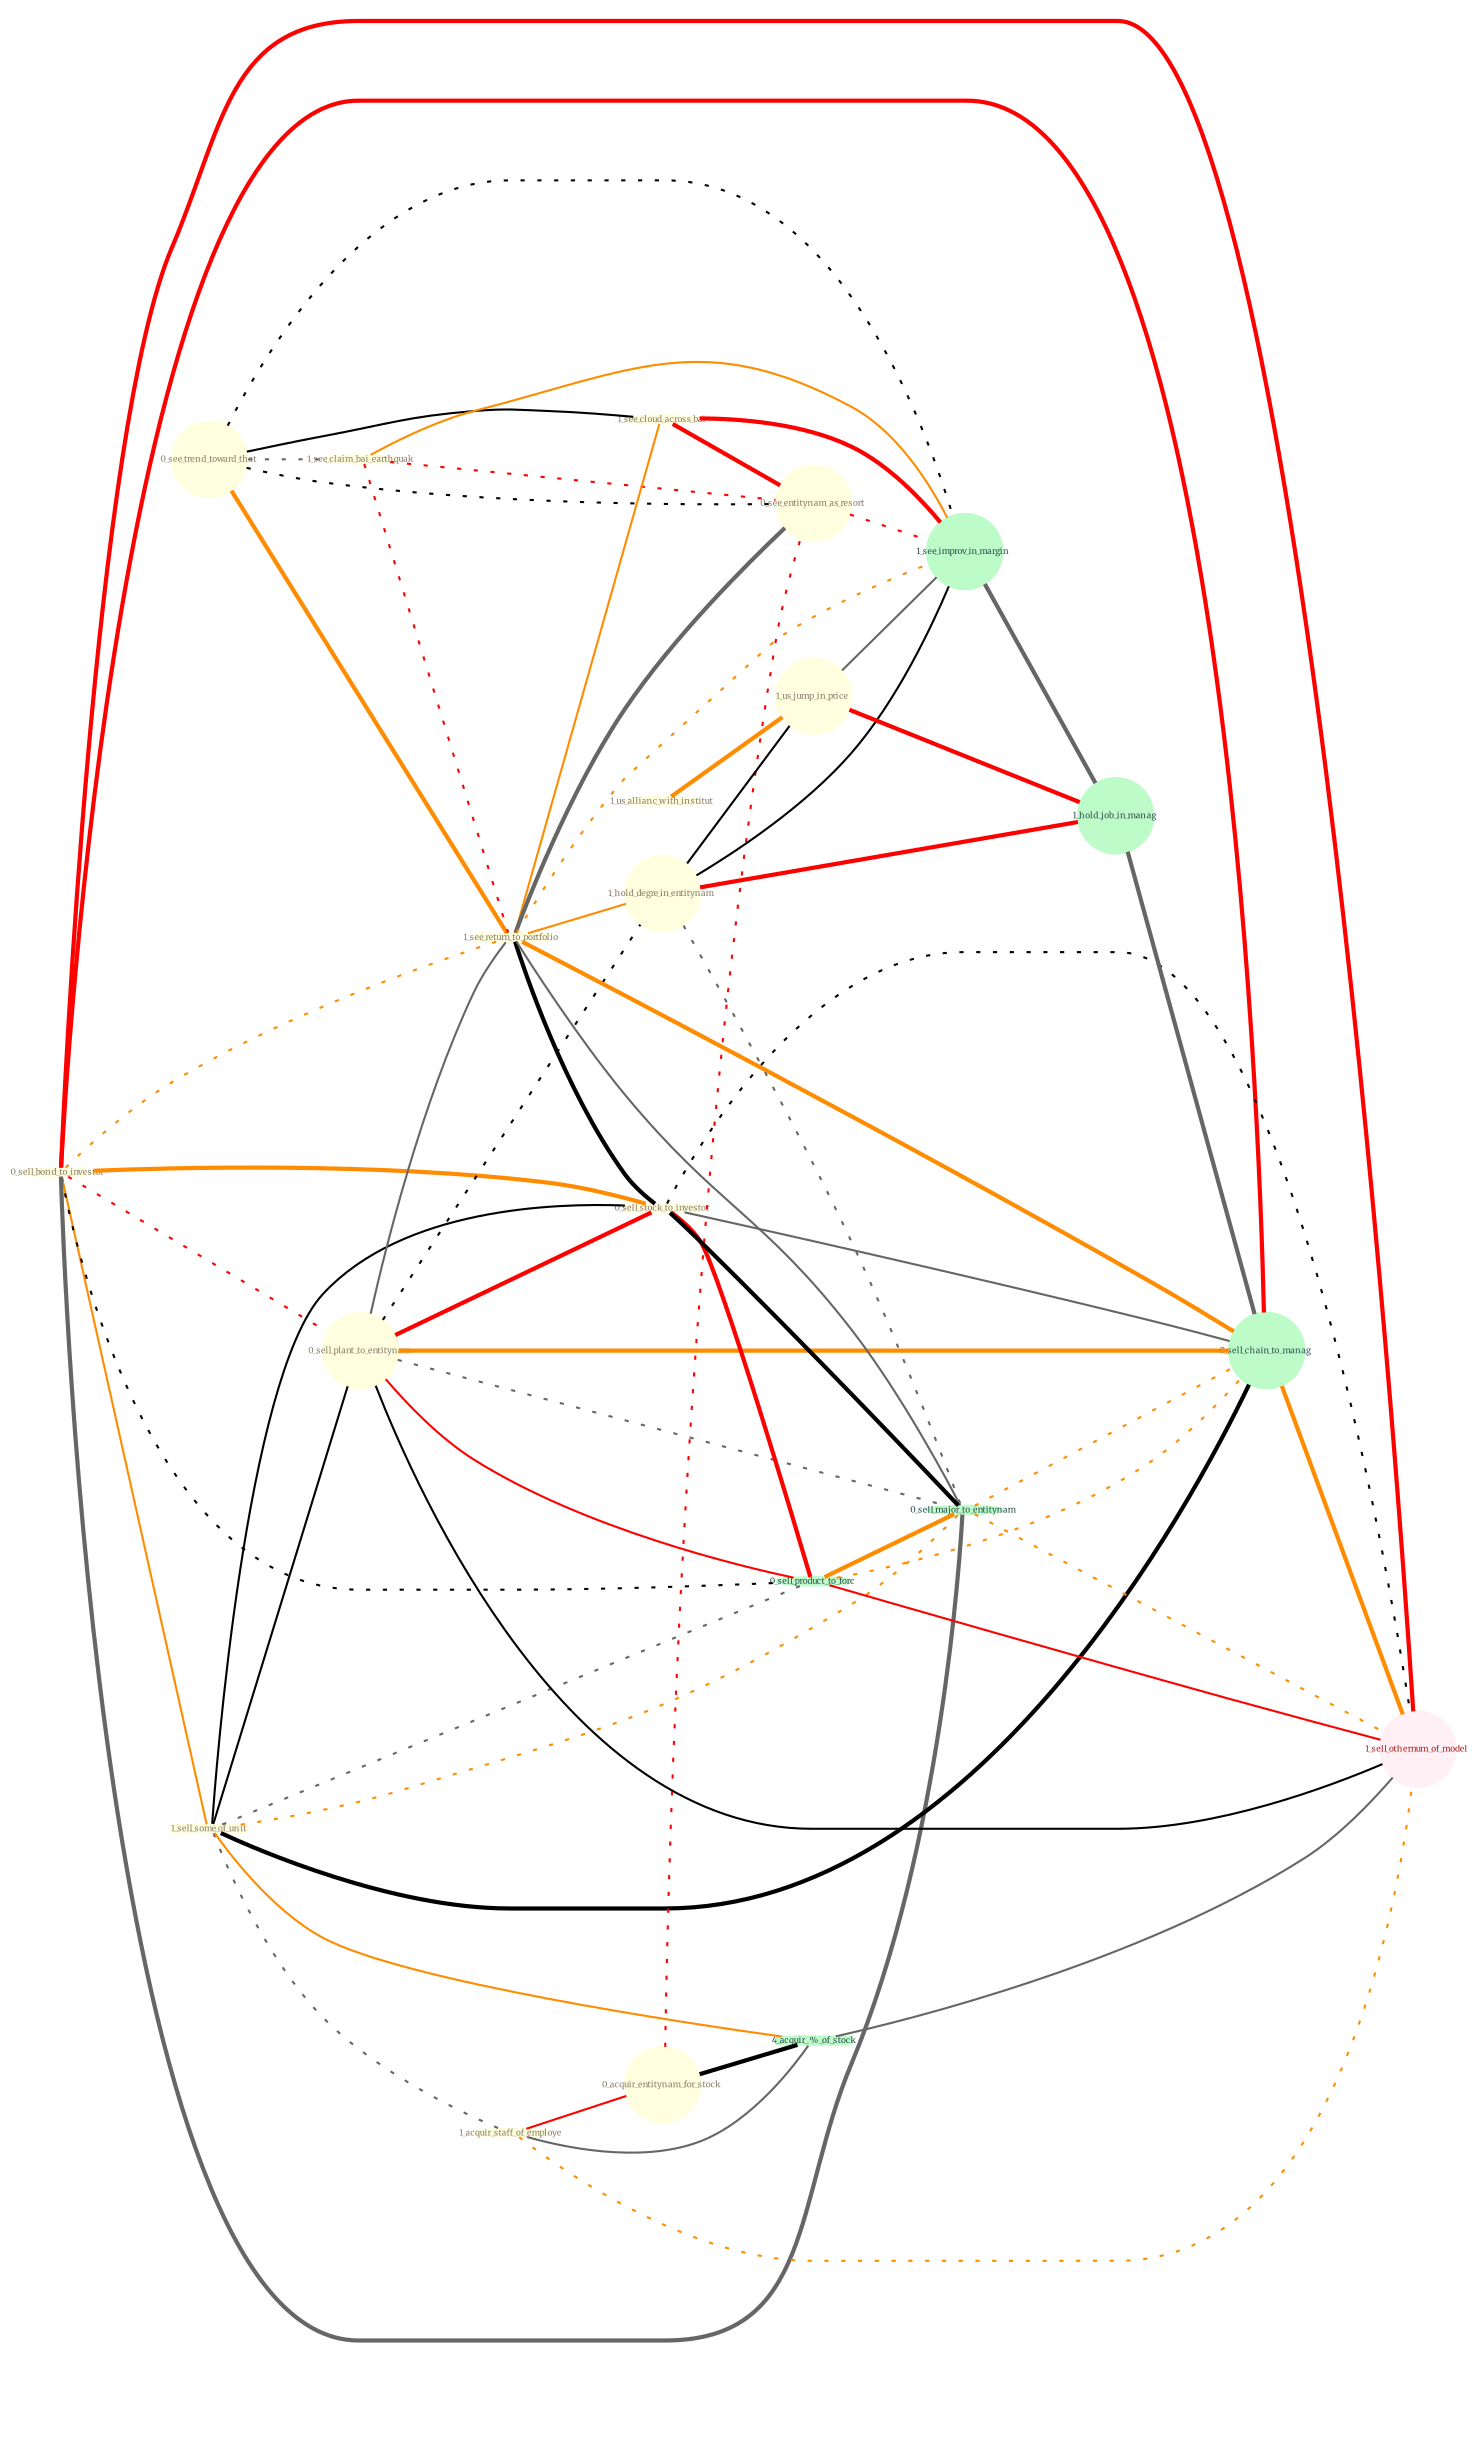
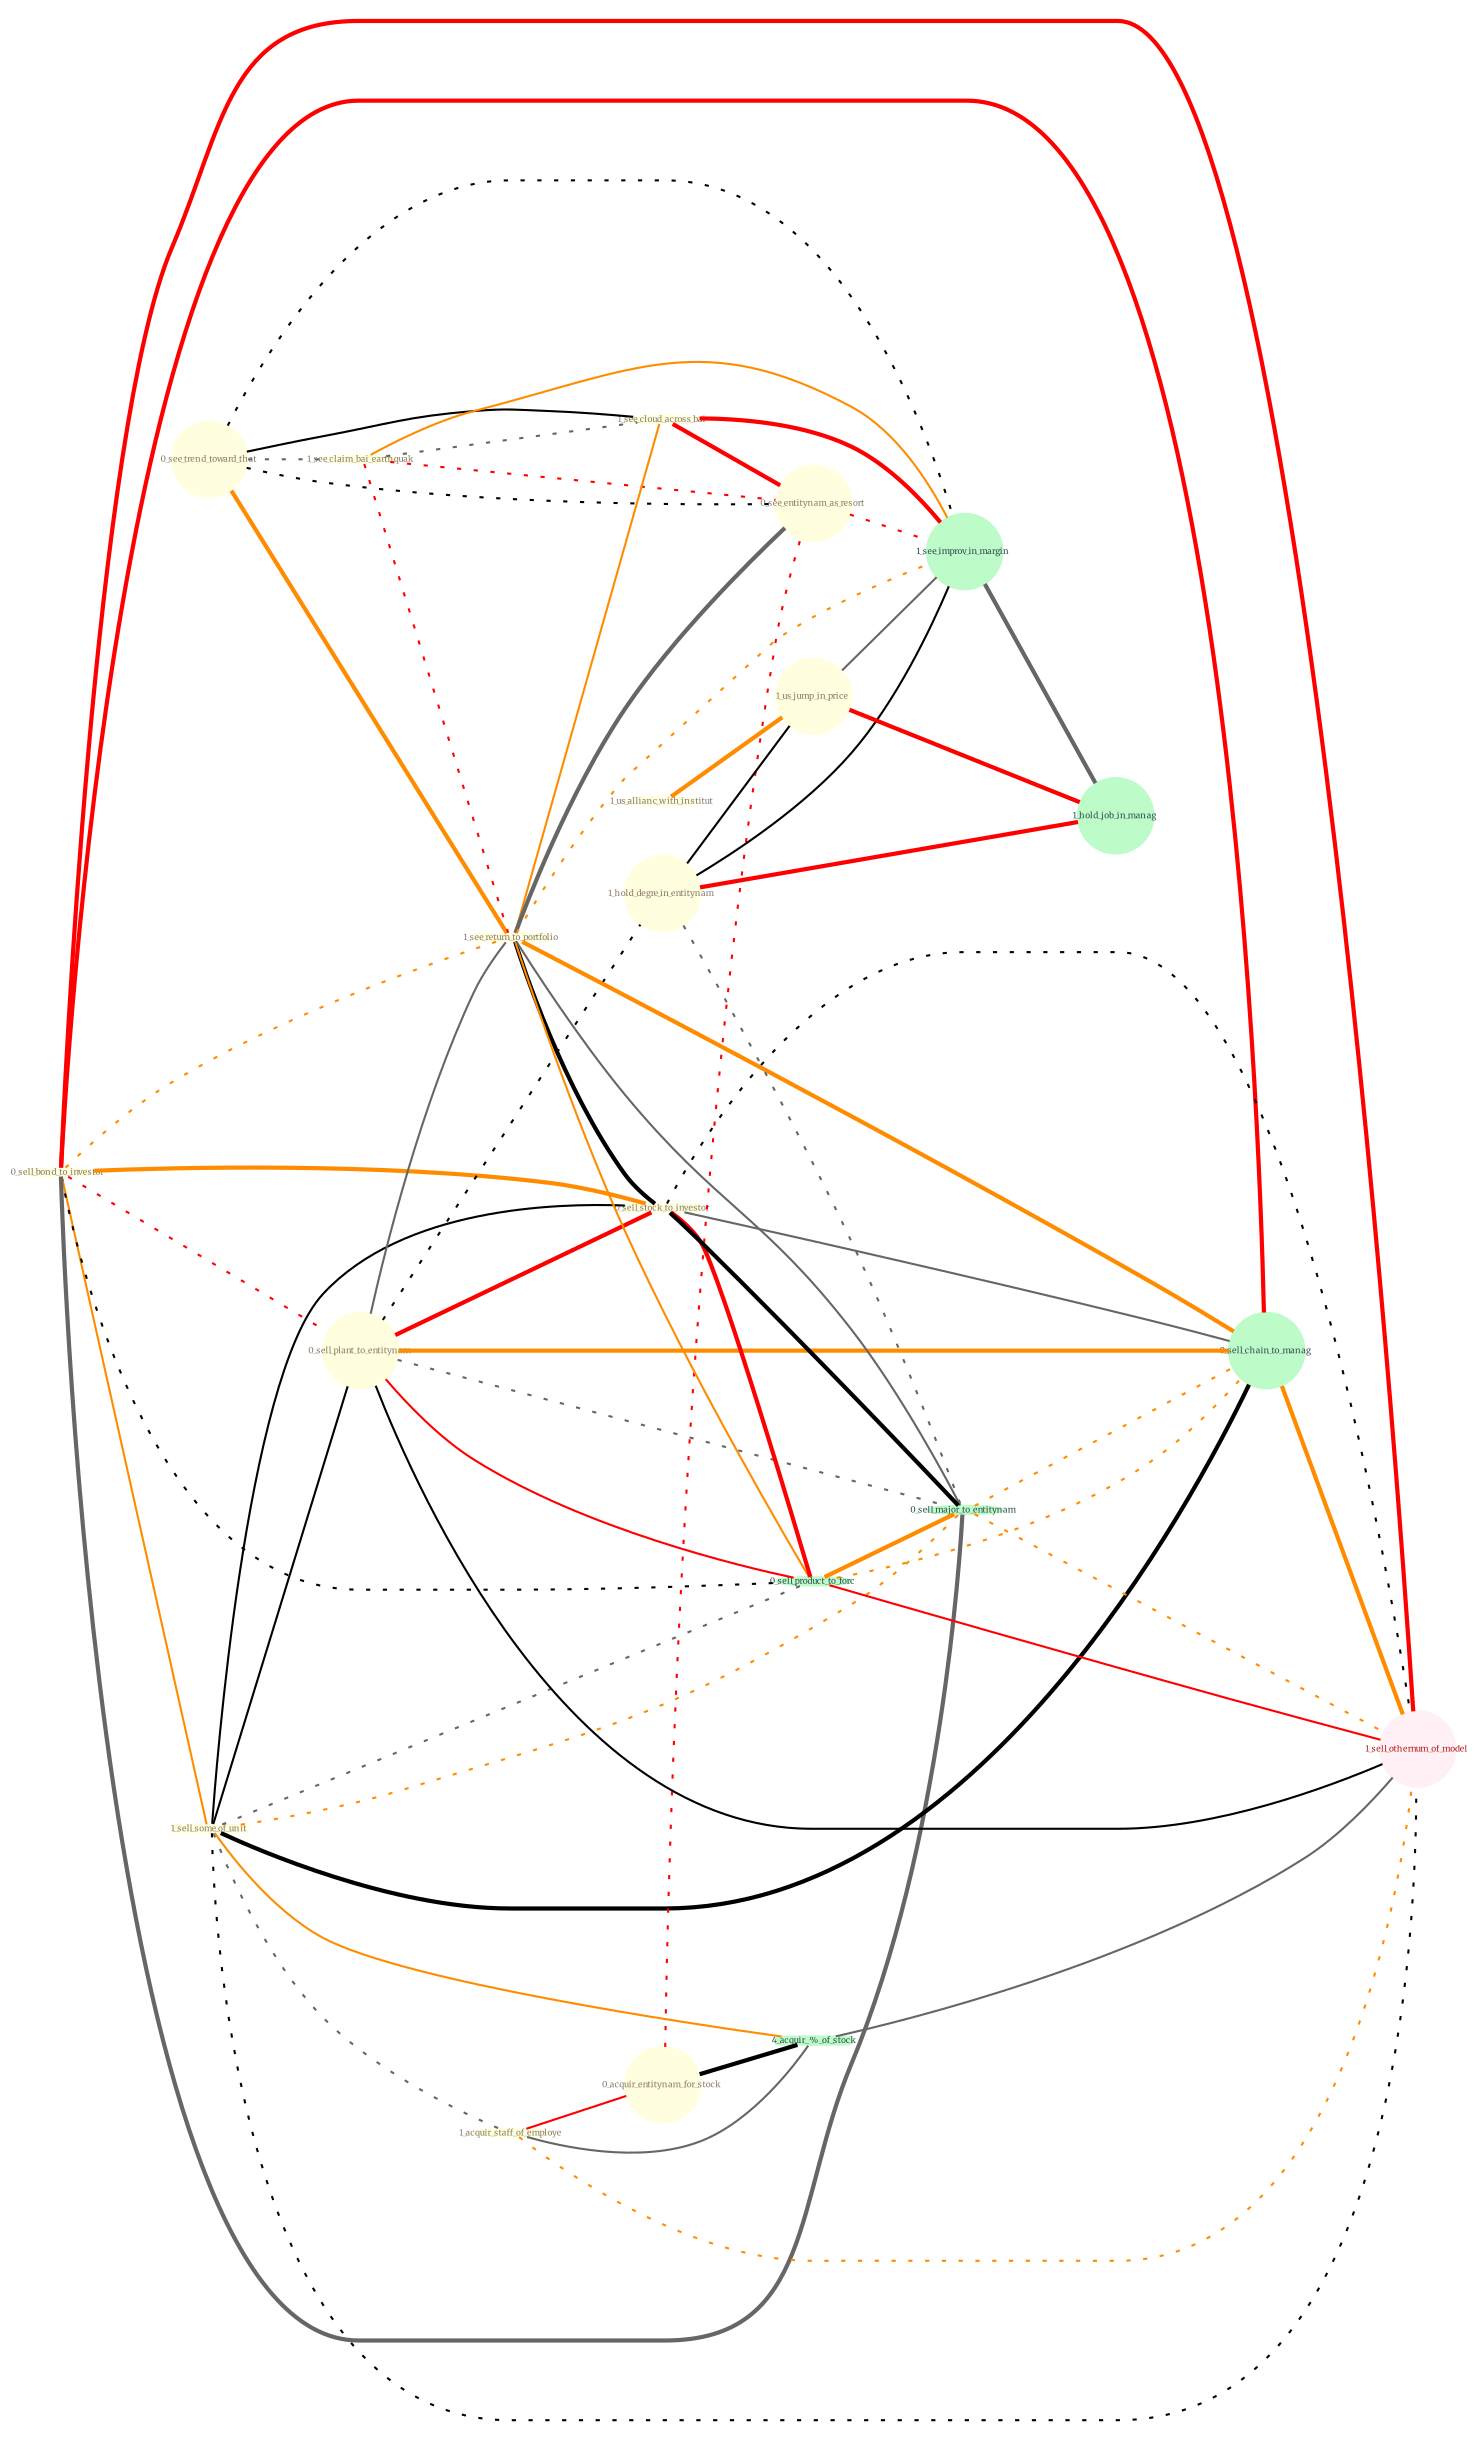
none -> (512, 439)
(577, 919) -> (642, 1268)
(1191, 1083) -> none
none -> (838, 2420)
